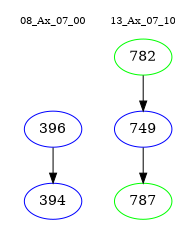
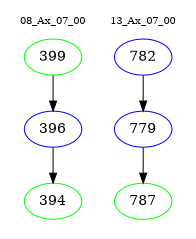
(143, 22) -> (143, 22)
none -> (53, 57)
(143, 57) -> (143, 57)
(143, 129) -> (143, 129)
(53, 201) -> (53, 201)
